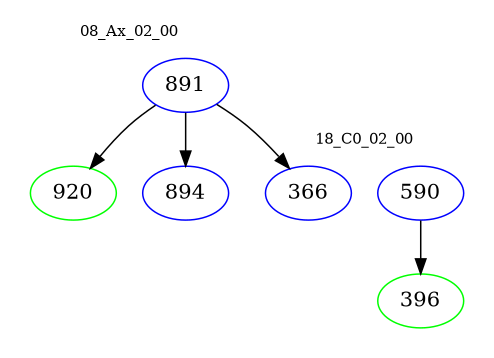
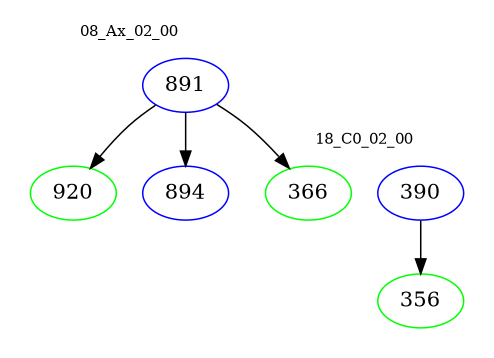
(308, 193) -> (308, 193)
(421, 193) -> (421, 193)
(421, 301) -> (421, 301)
